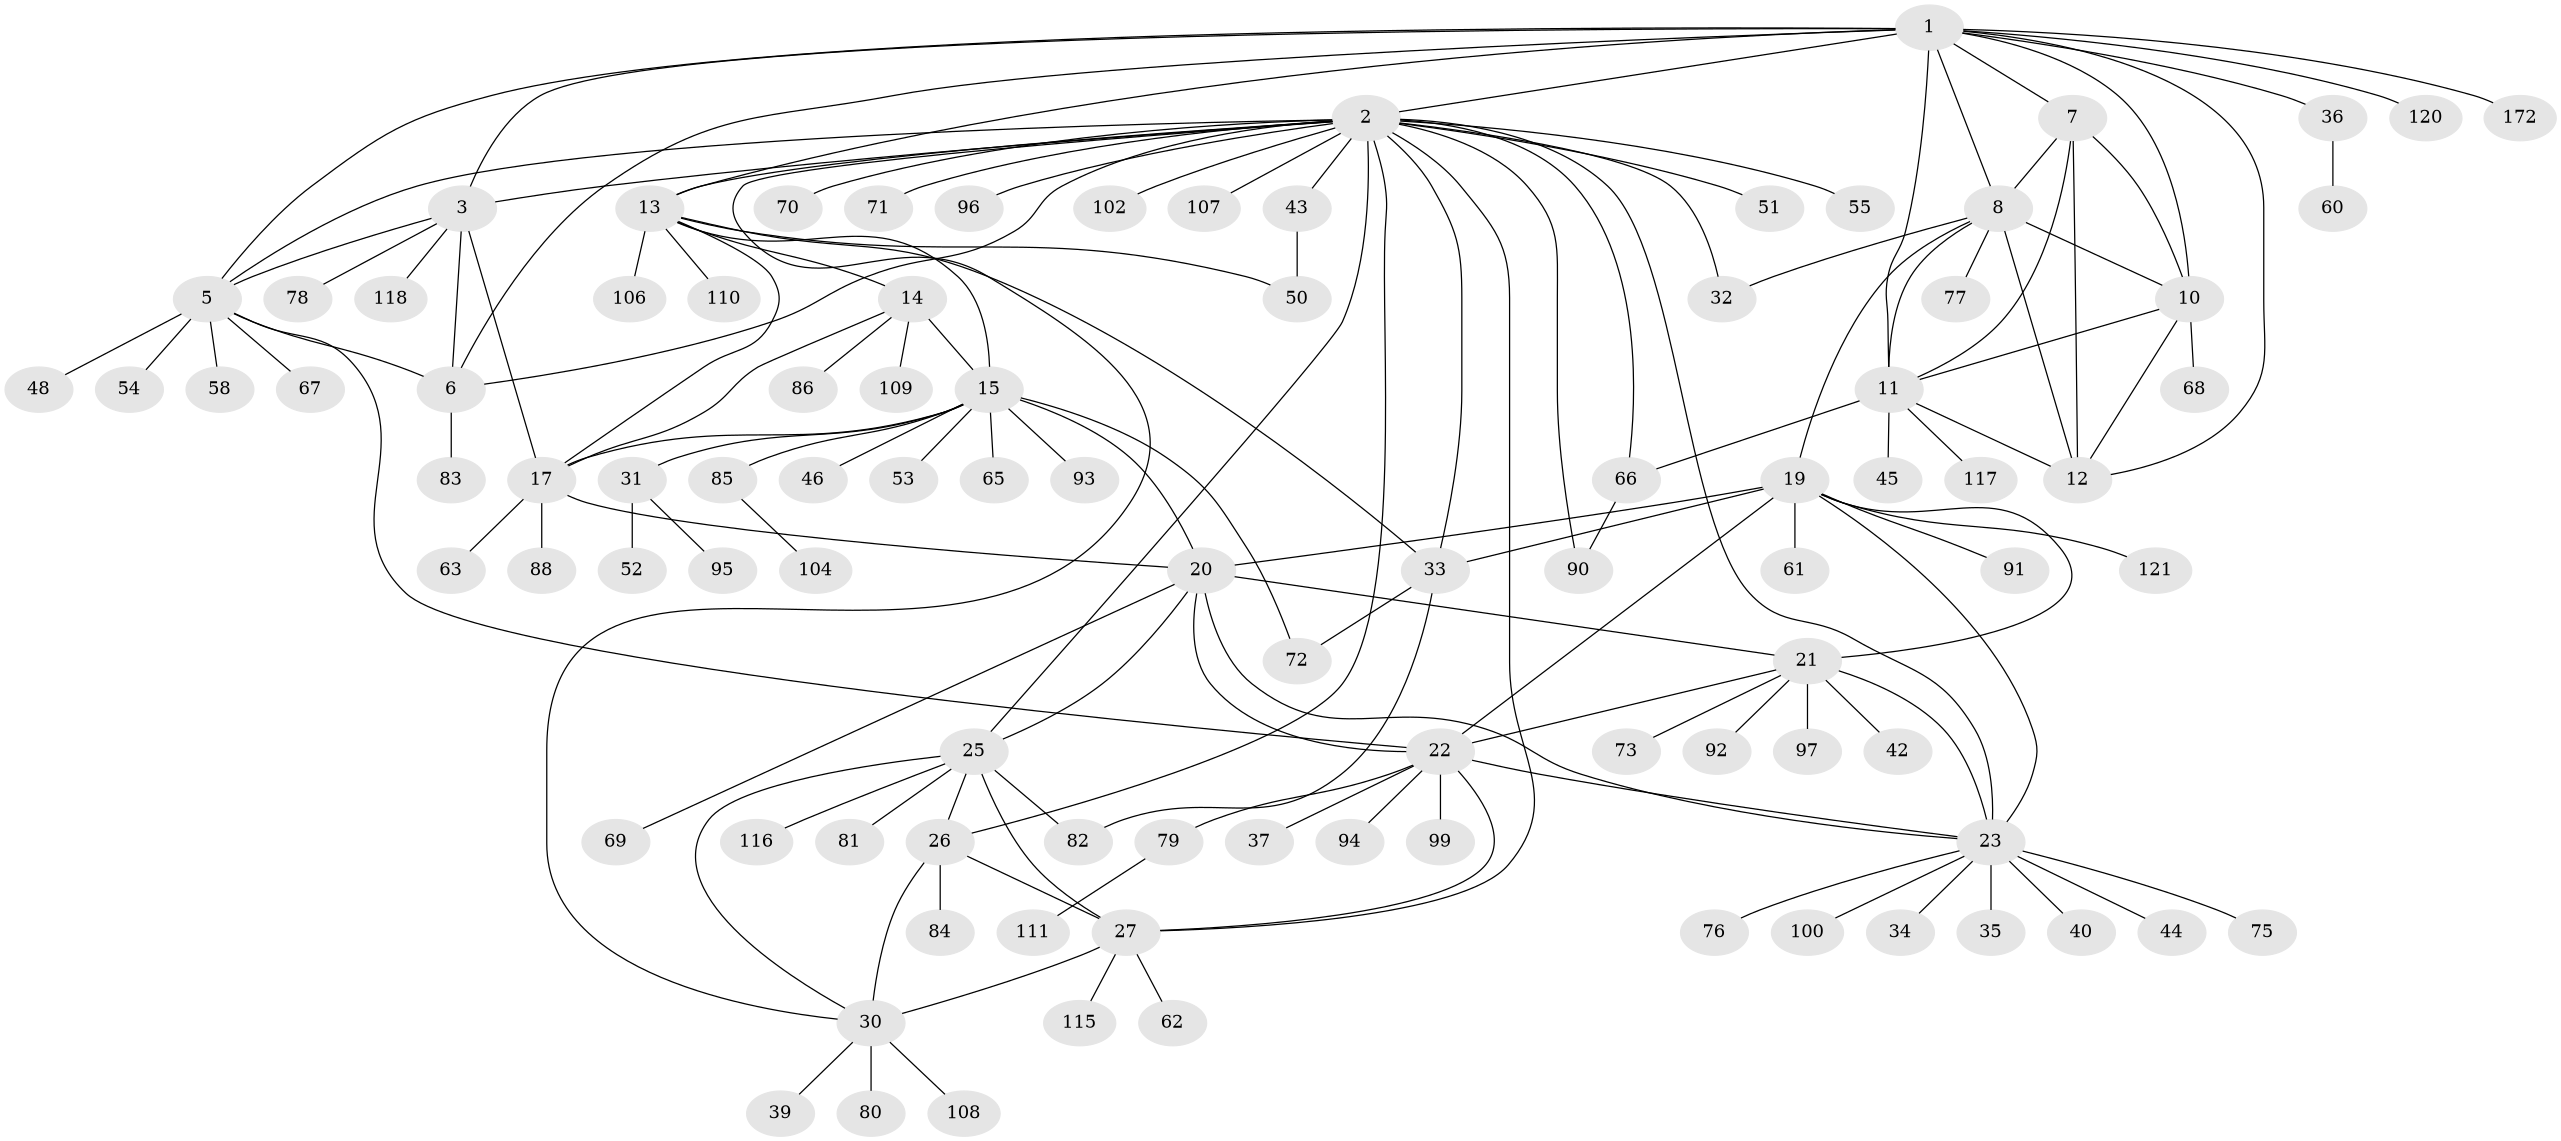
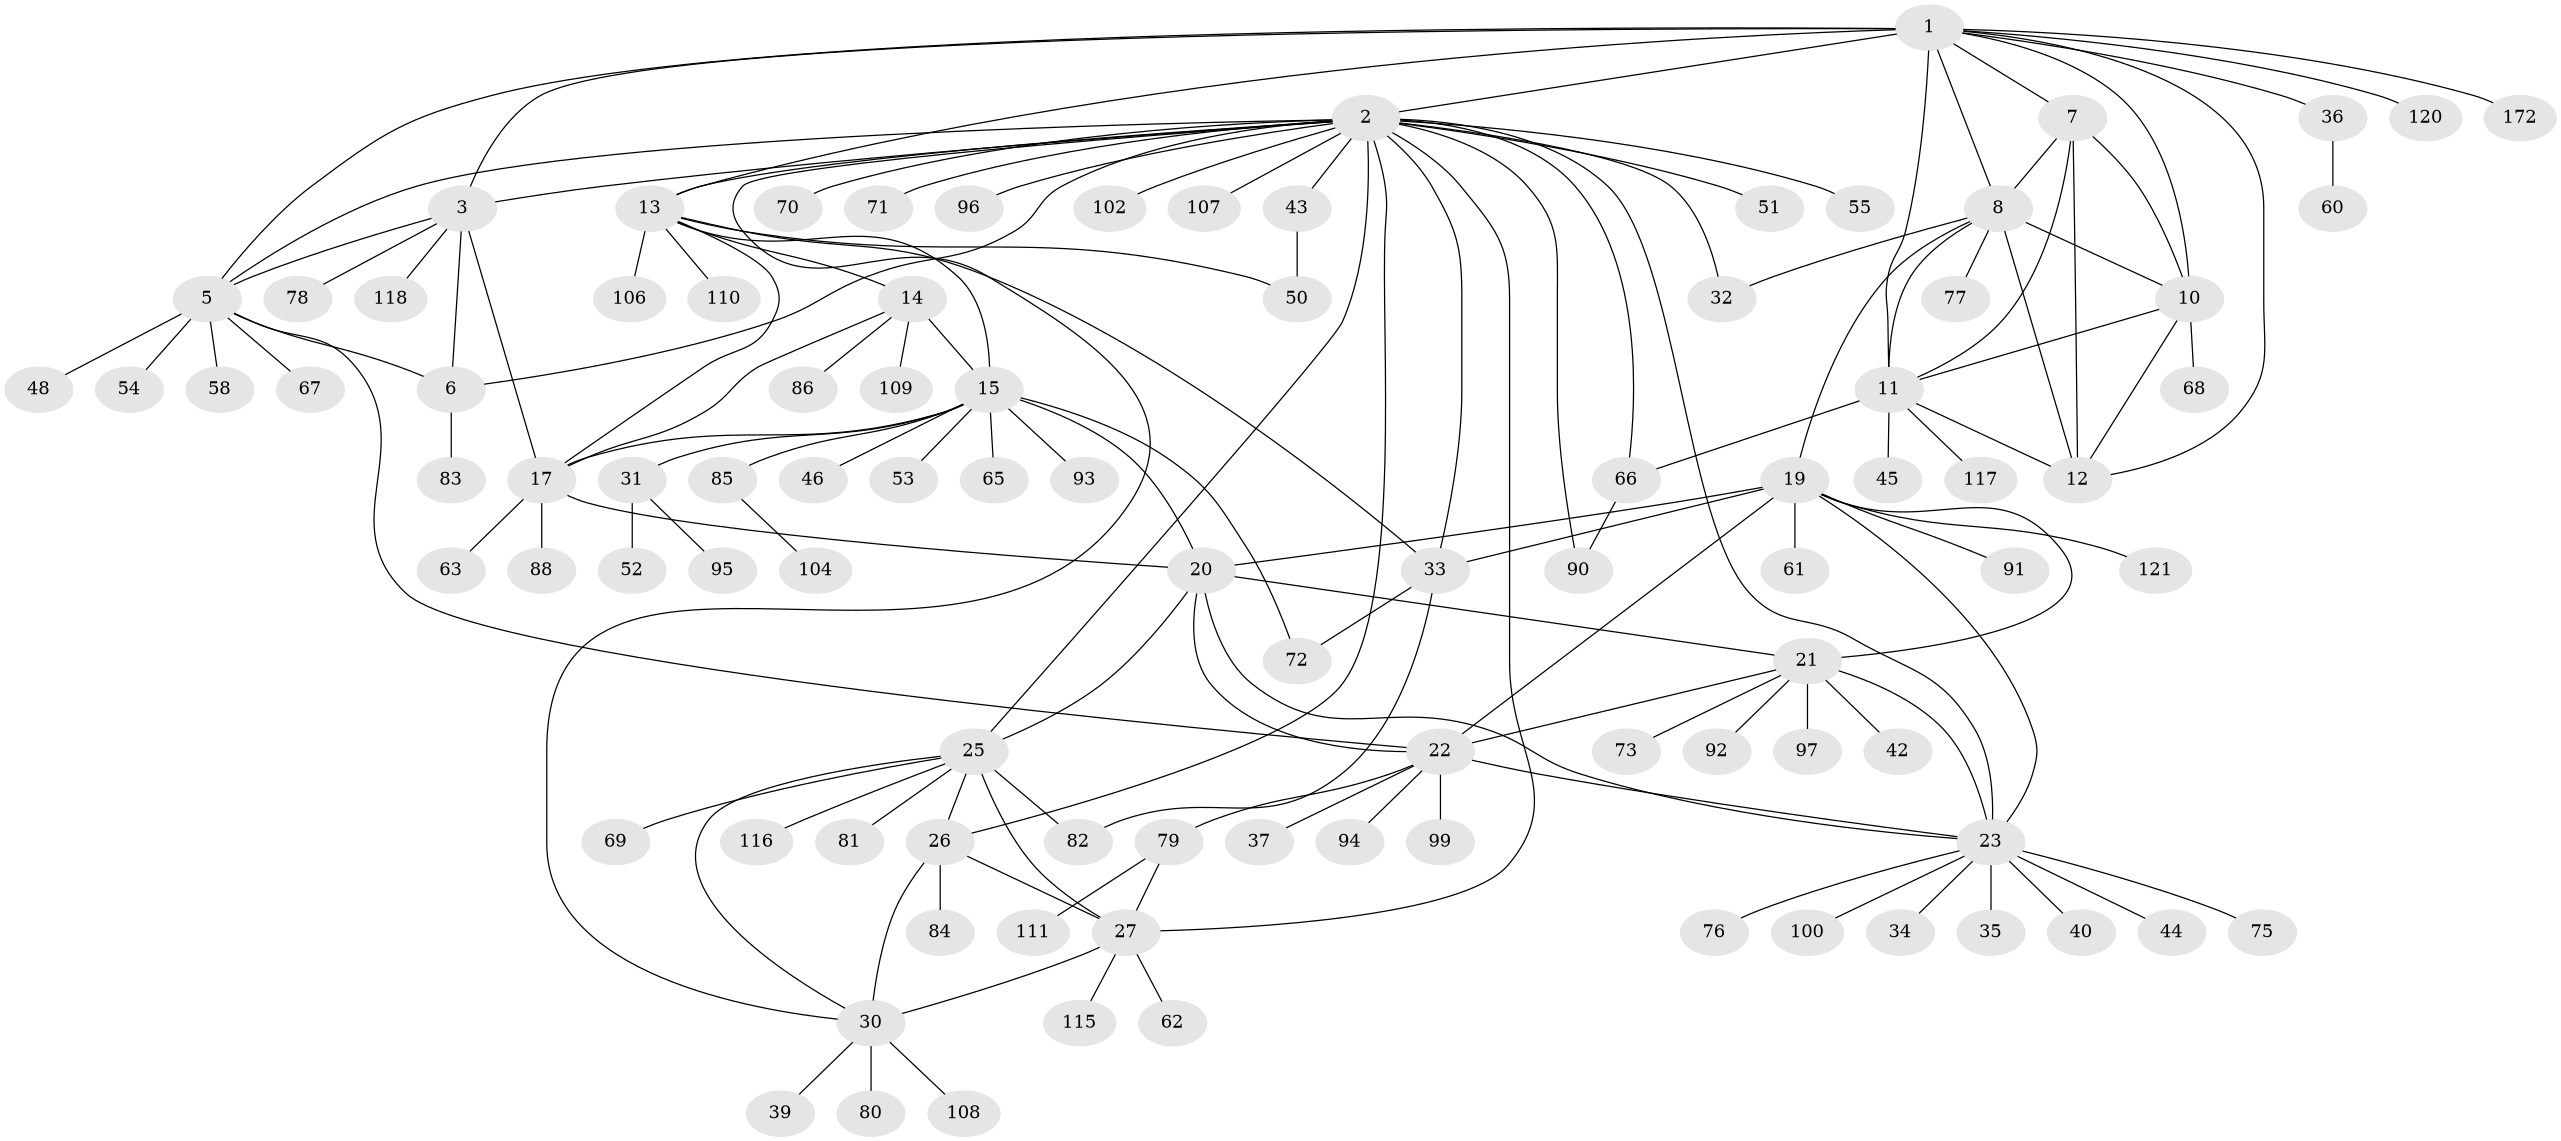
(1124, 70) -> none
(909, 706) -> (791, 787)
(1444, 889) -> (1148, 887)
